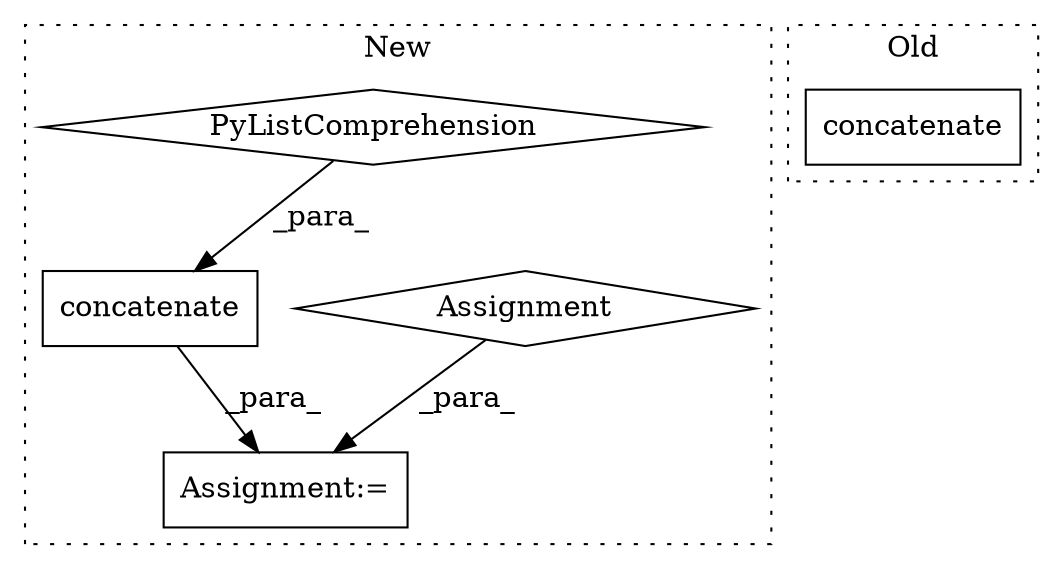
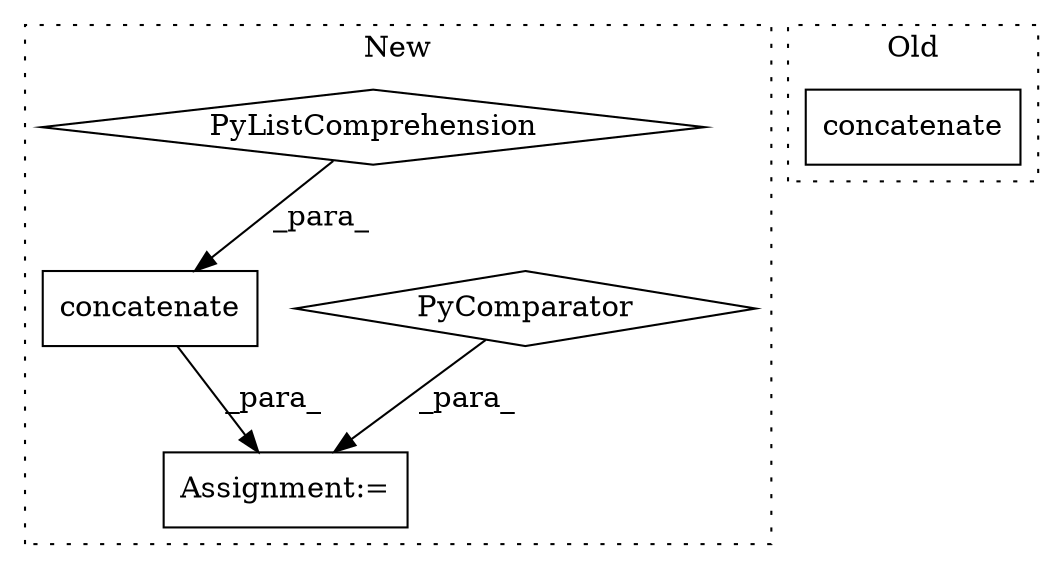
(525, 309) -> (525, 309)
